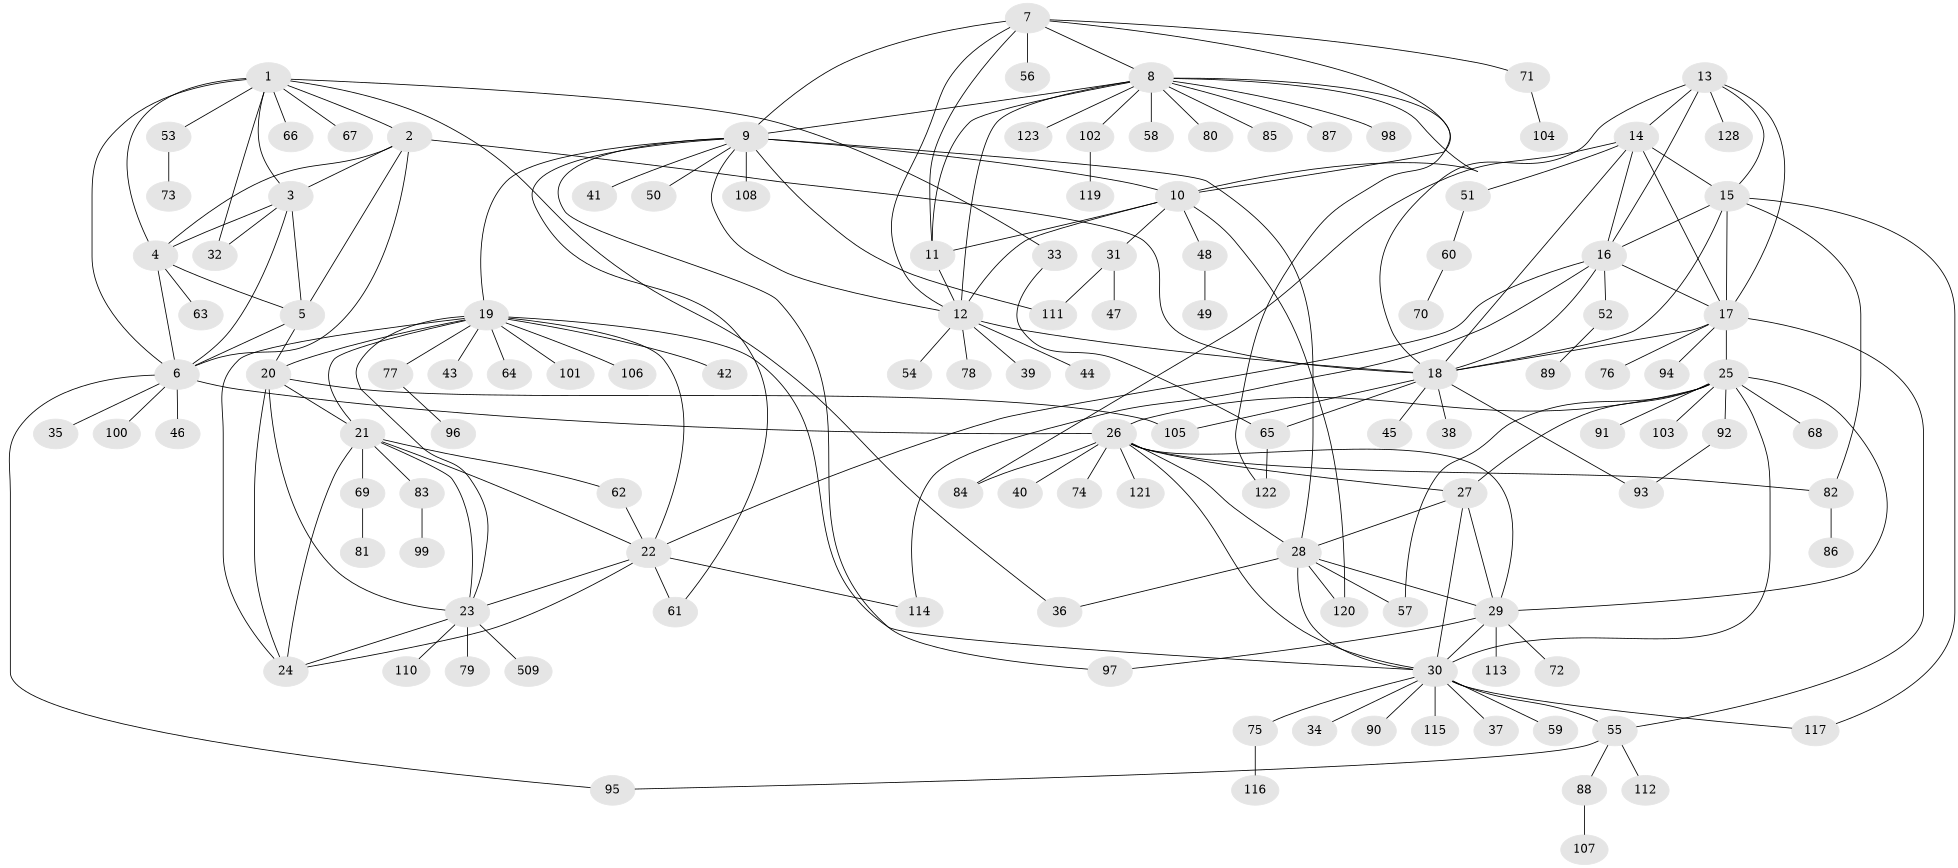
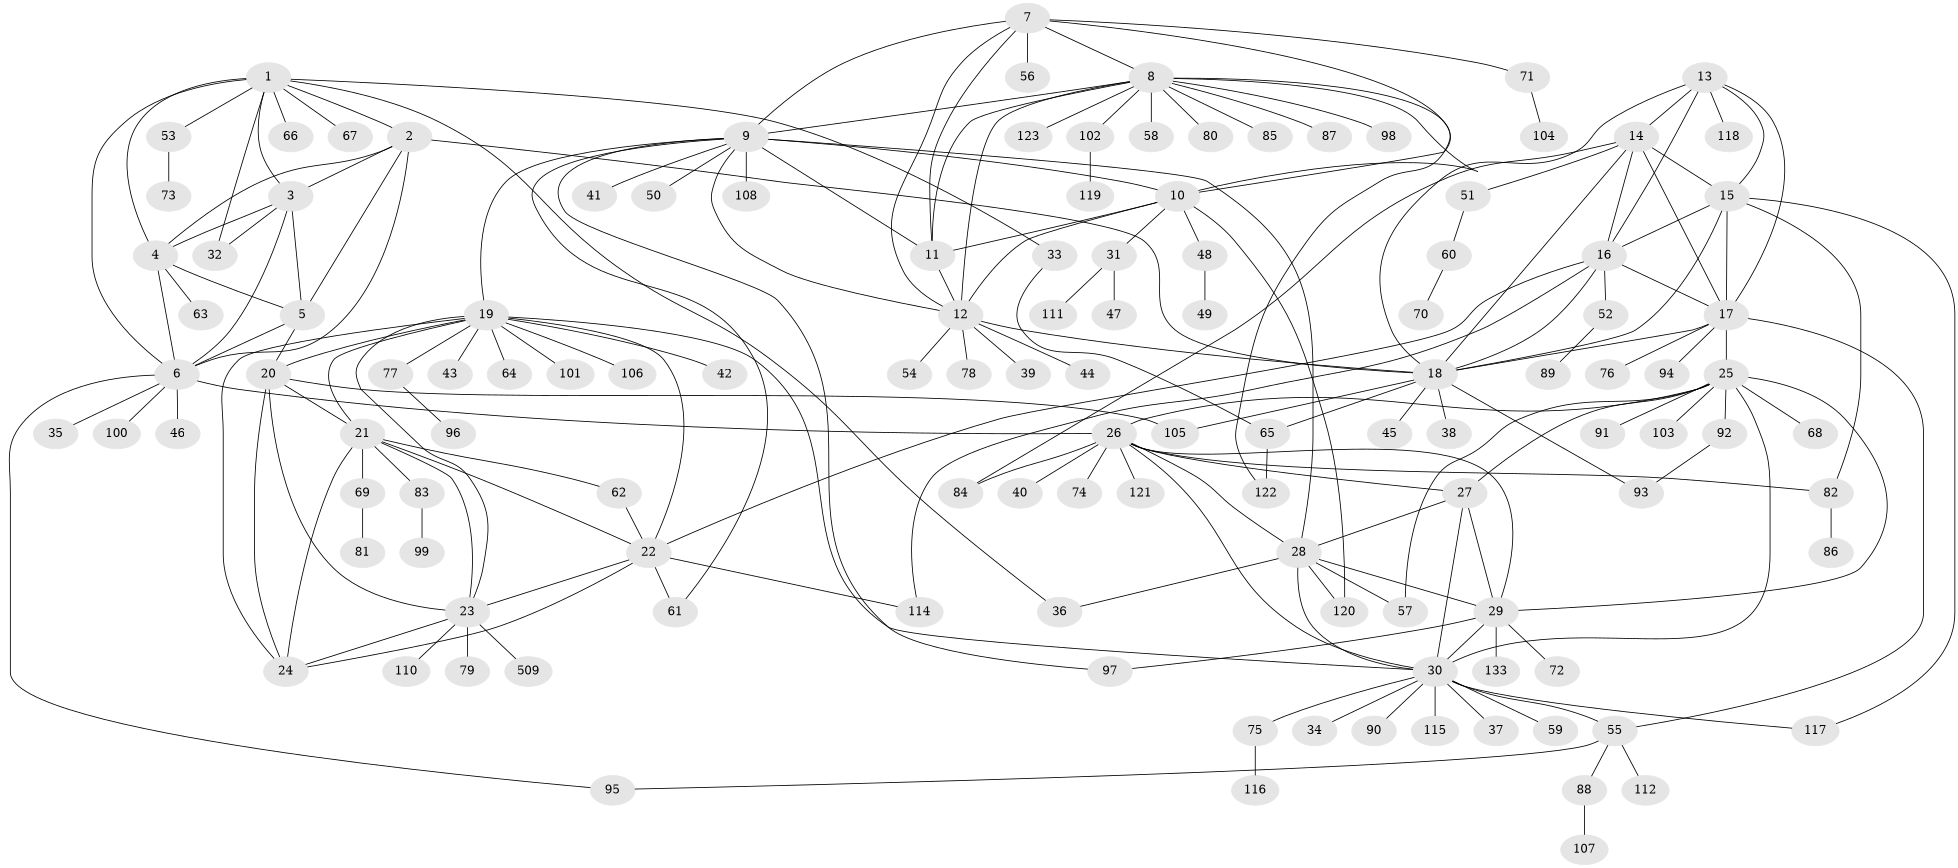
(1729, 137) -> (1729, 137)
(877, 258) -> (840, 196)
(1496, 672) -> (1496, 672)
